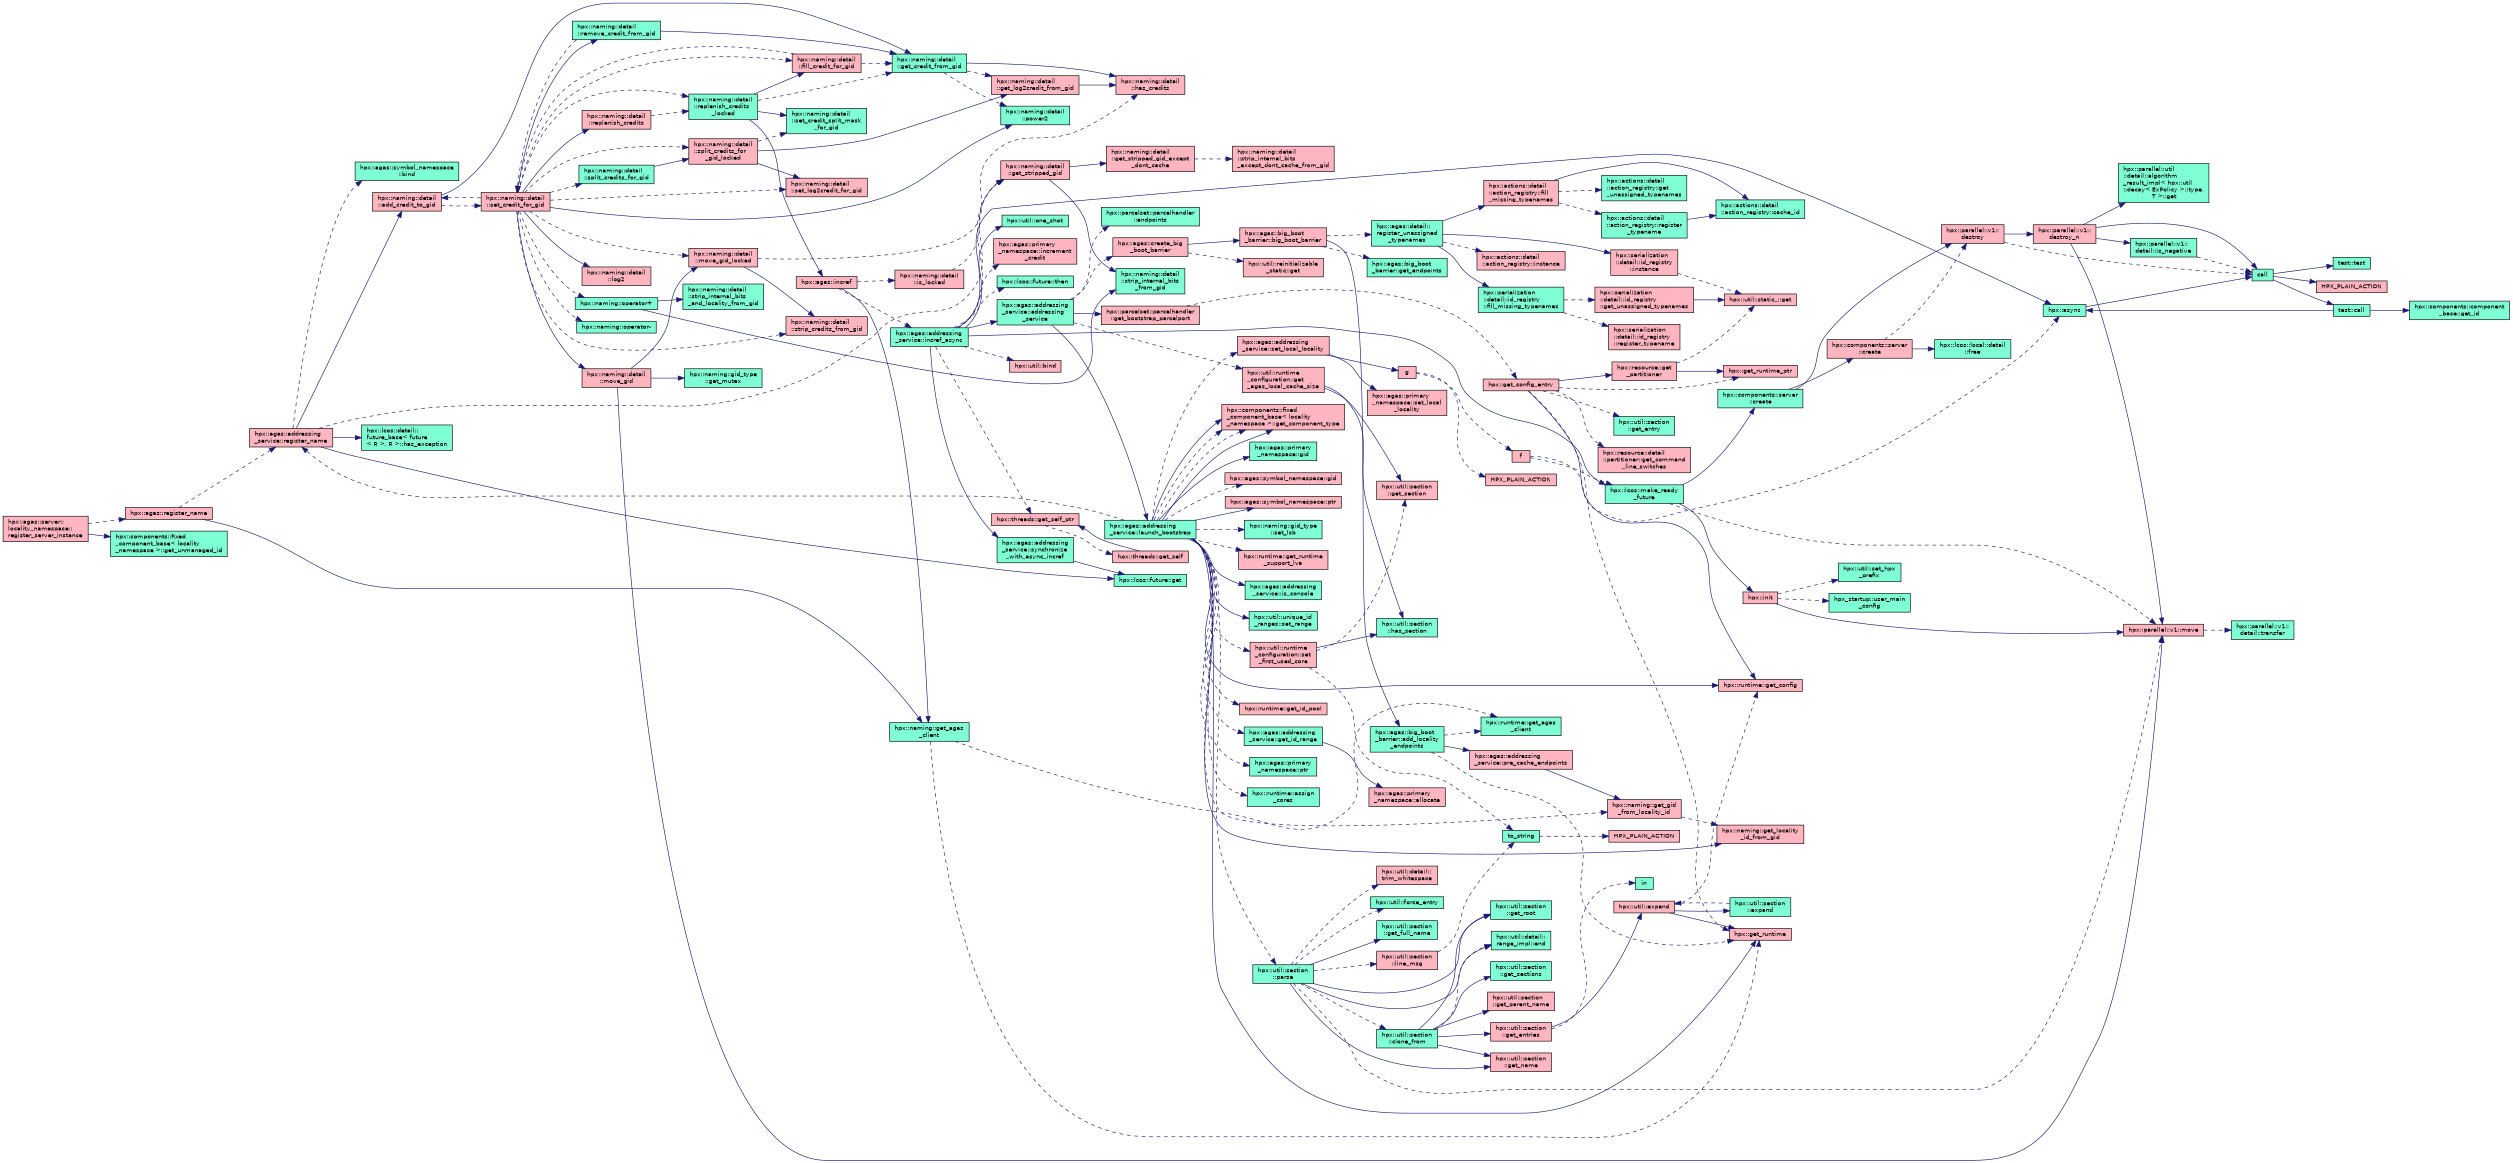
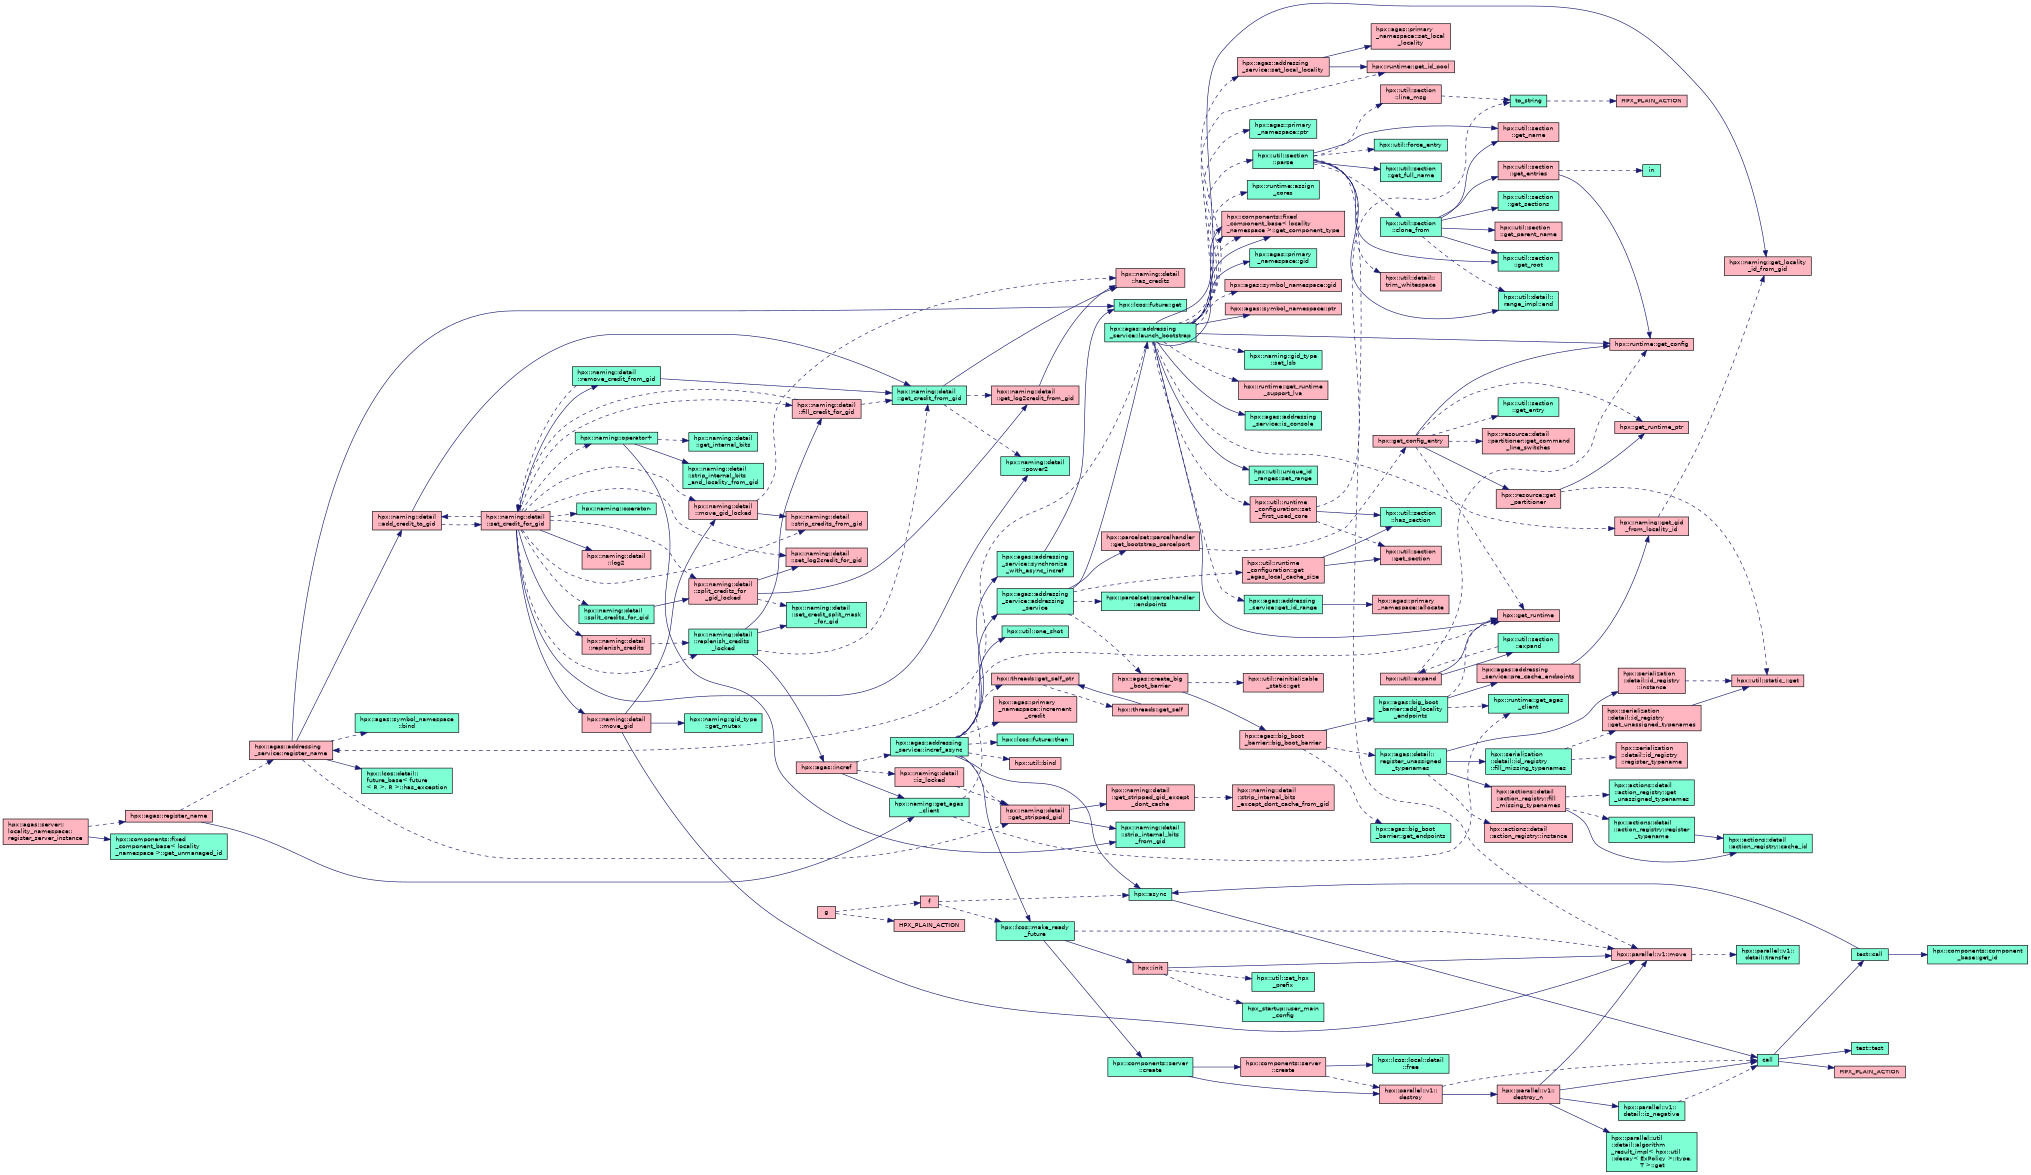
(1356, 362) -> (1345, 67)
none -> (723, 442)
(1606, 982) -> (1621, 242)
